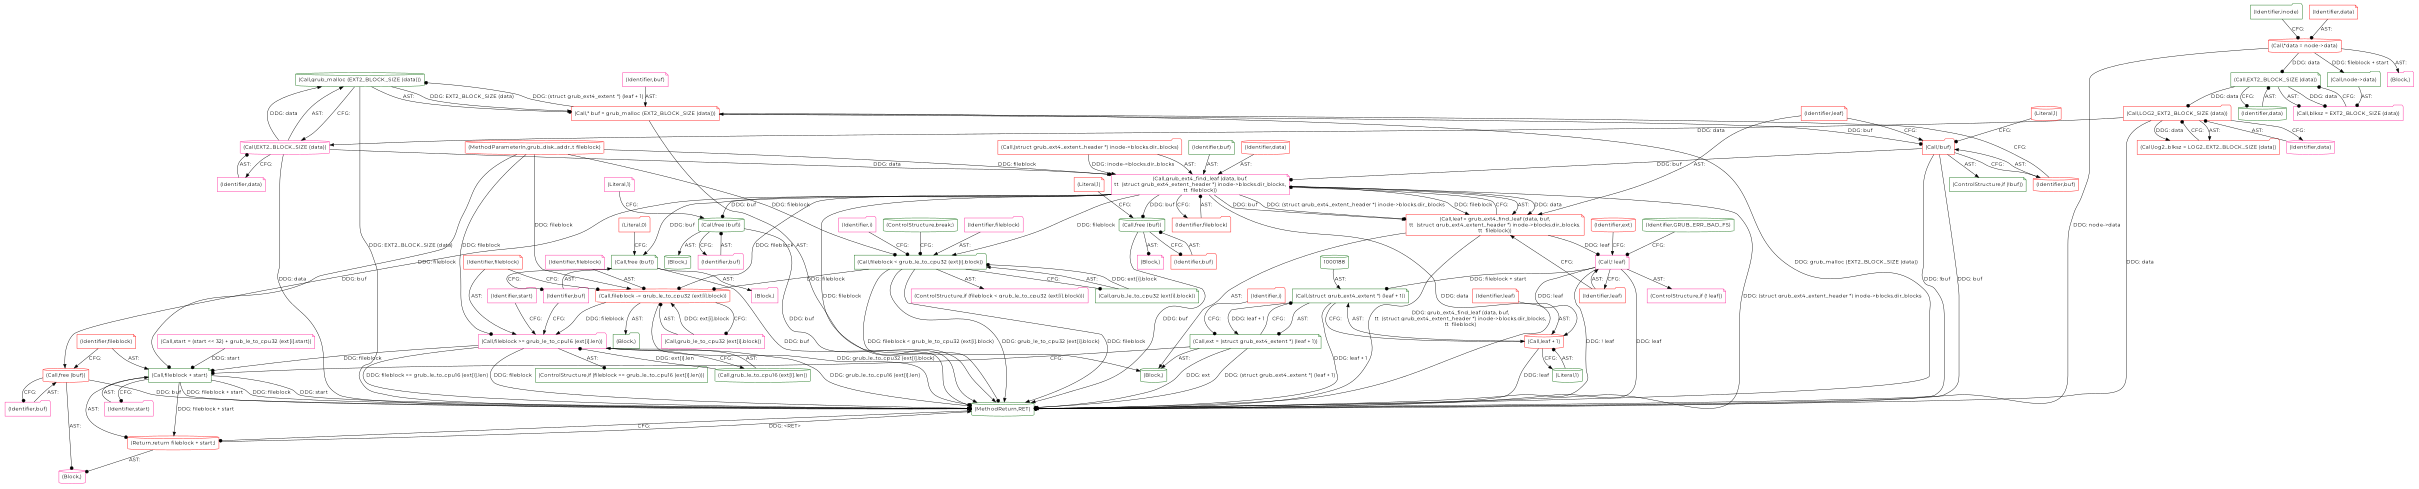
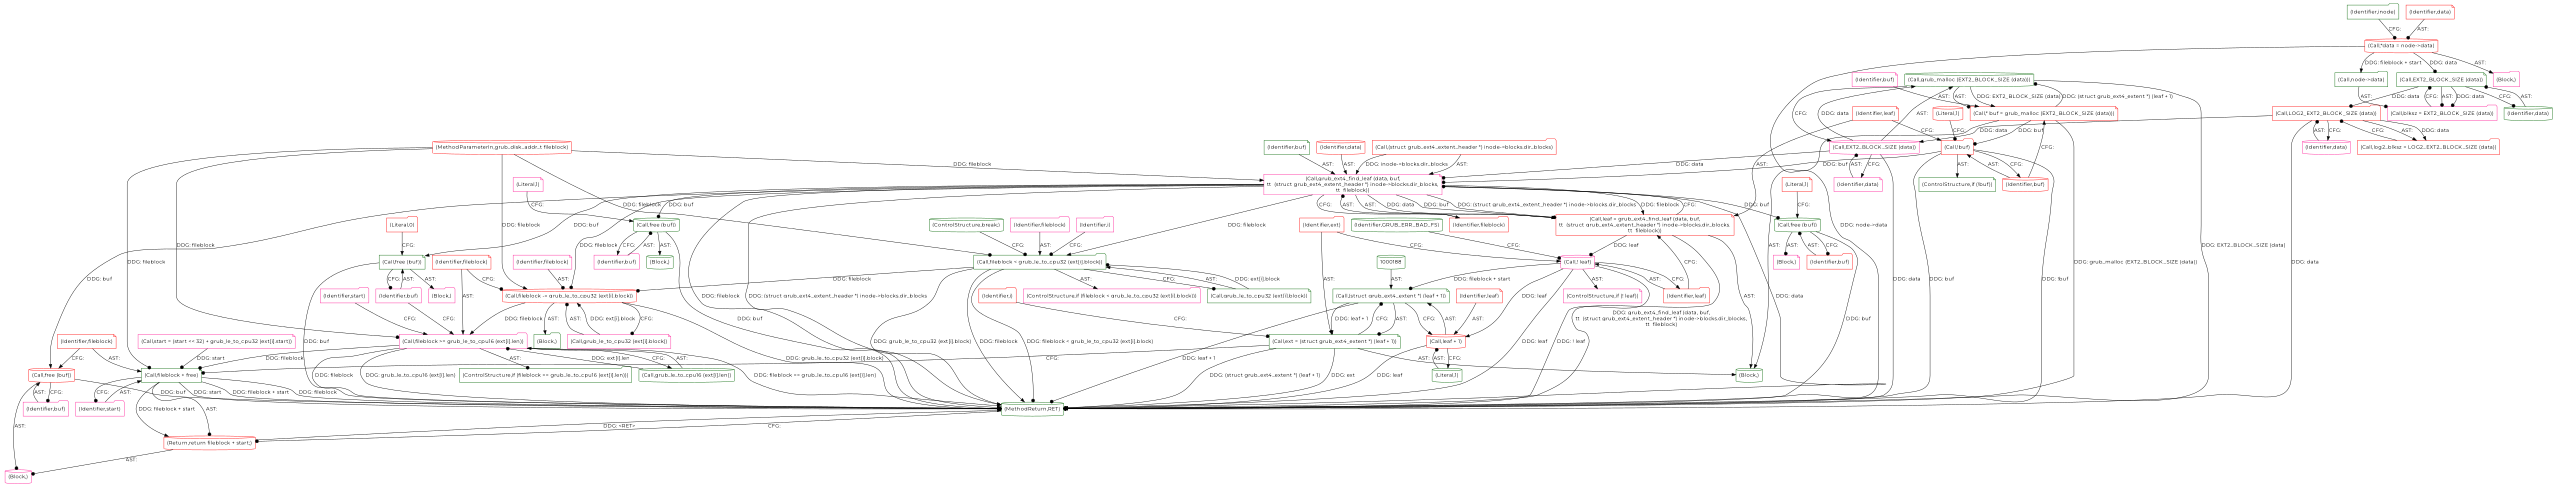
(1613, 225) -> (1322, 225)
(1612, 262) -> (1578, 262)
none -> (1323, 282)
(180, 375) -> (172, 375)
